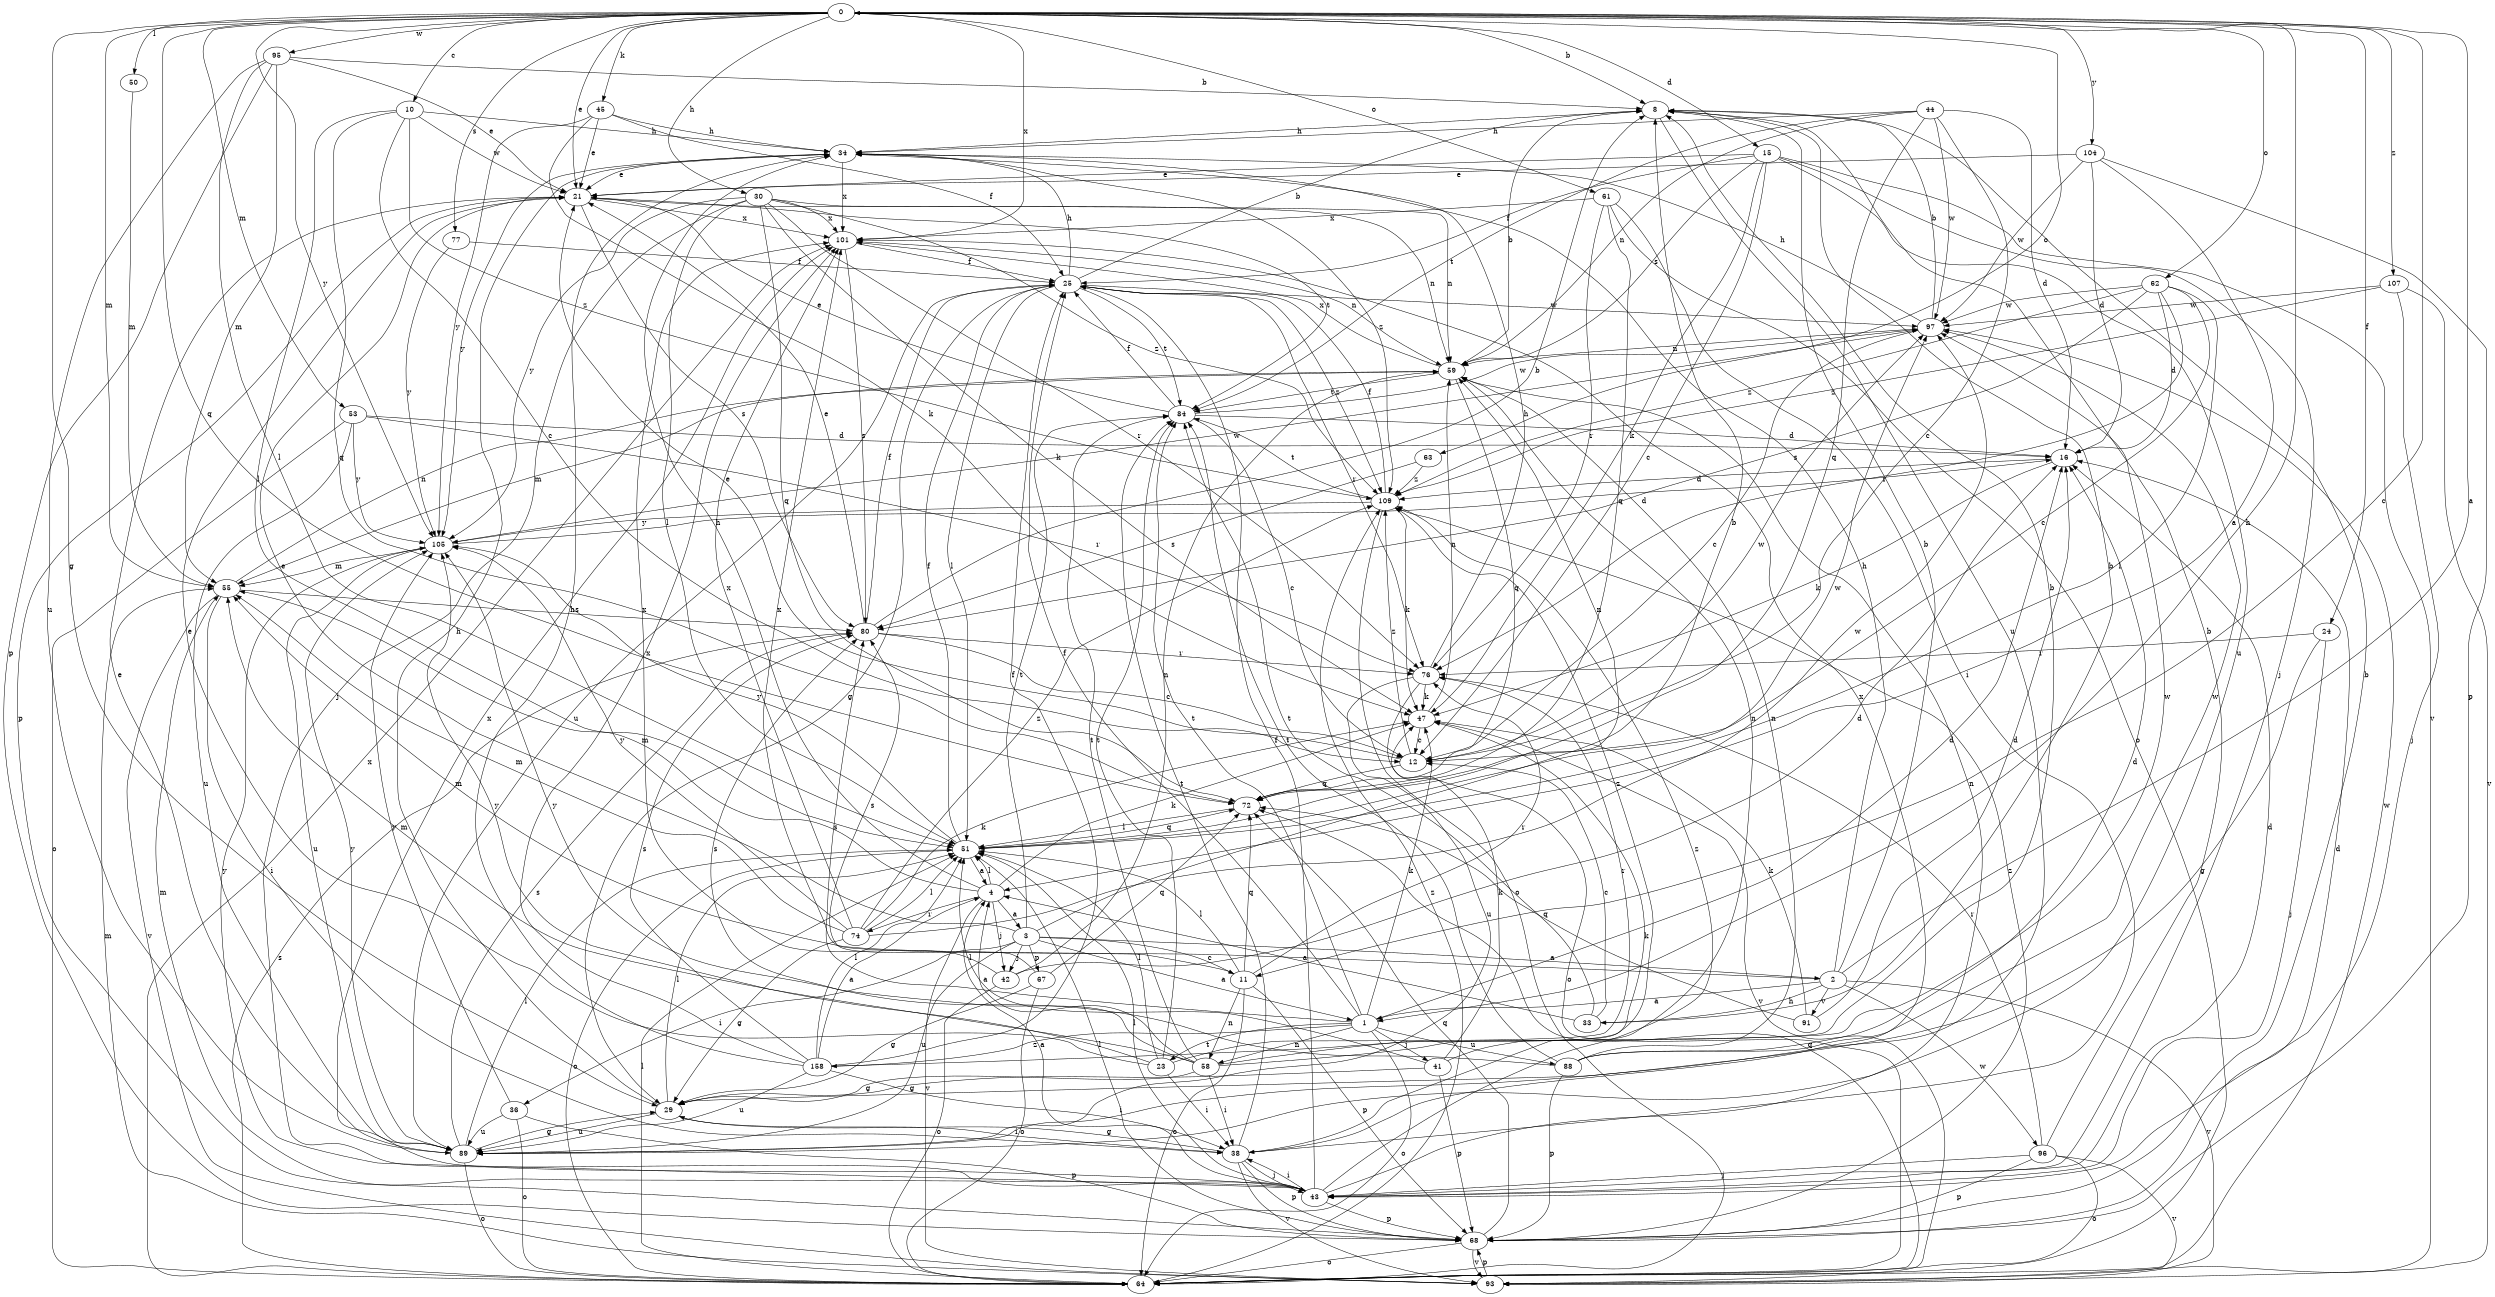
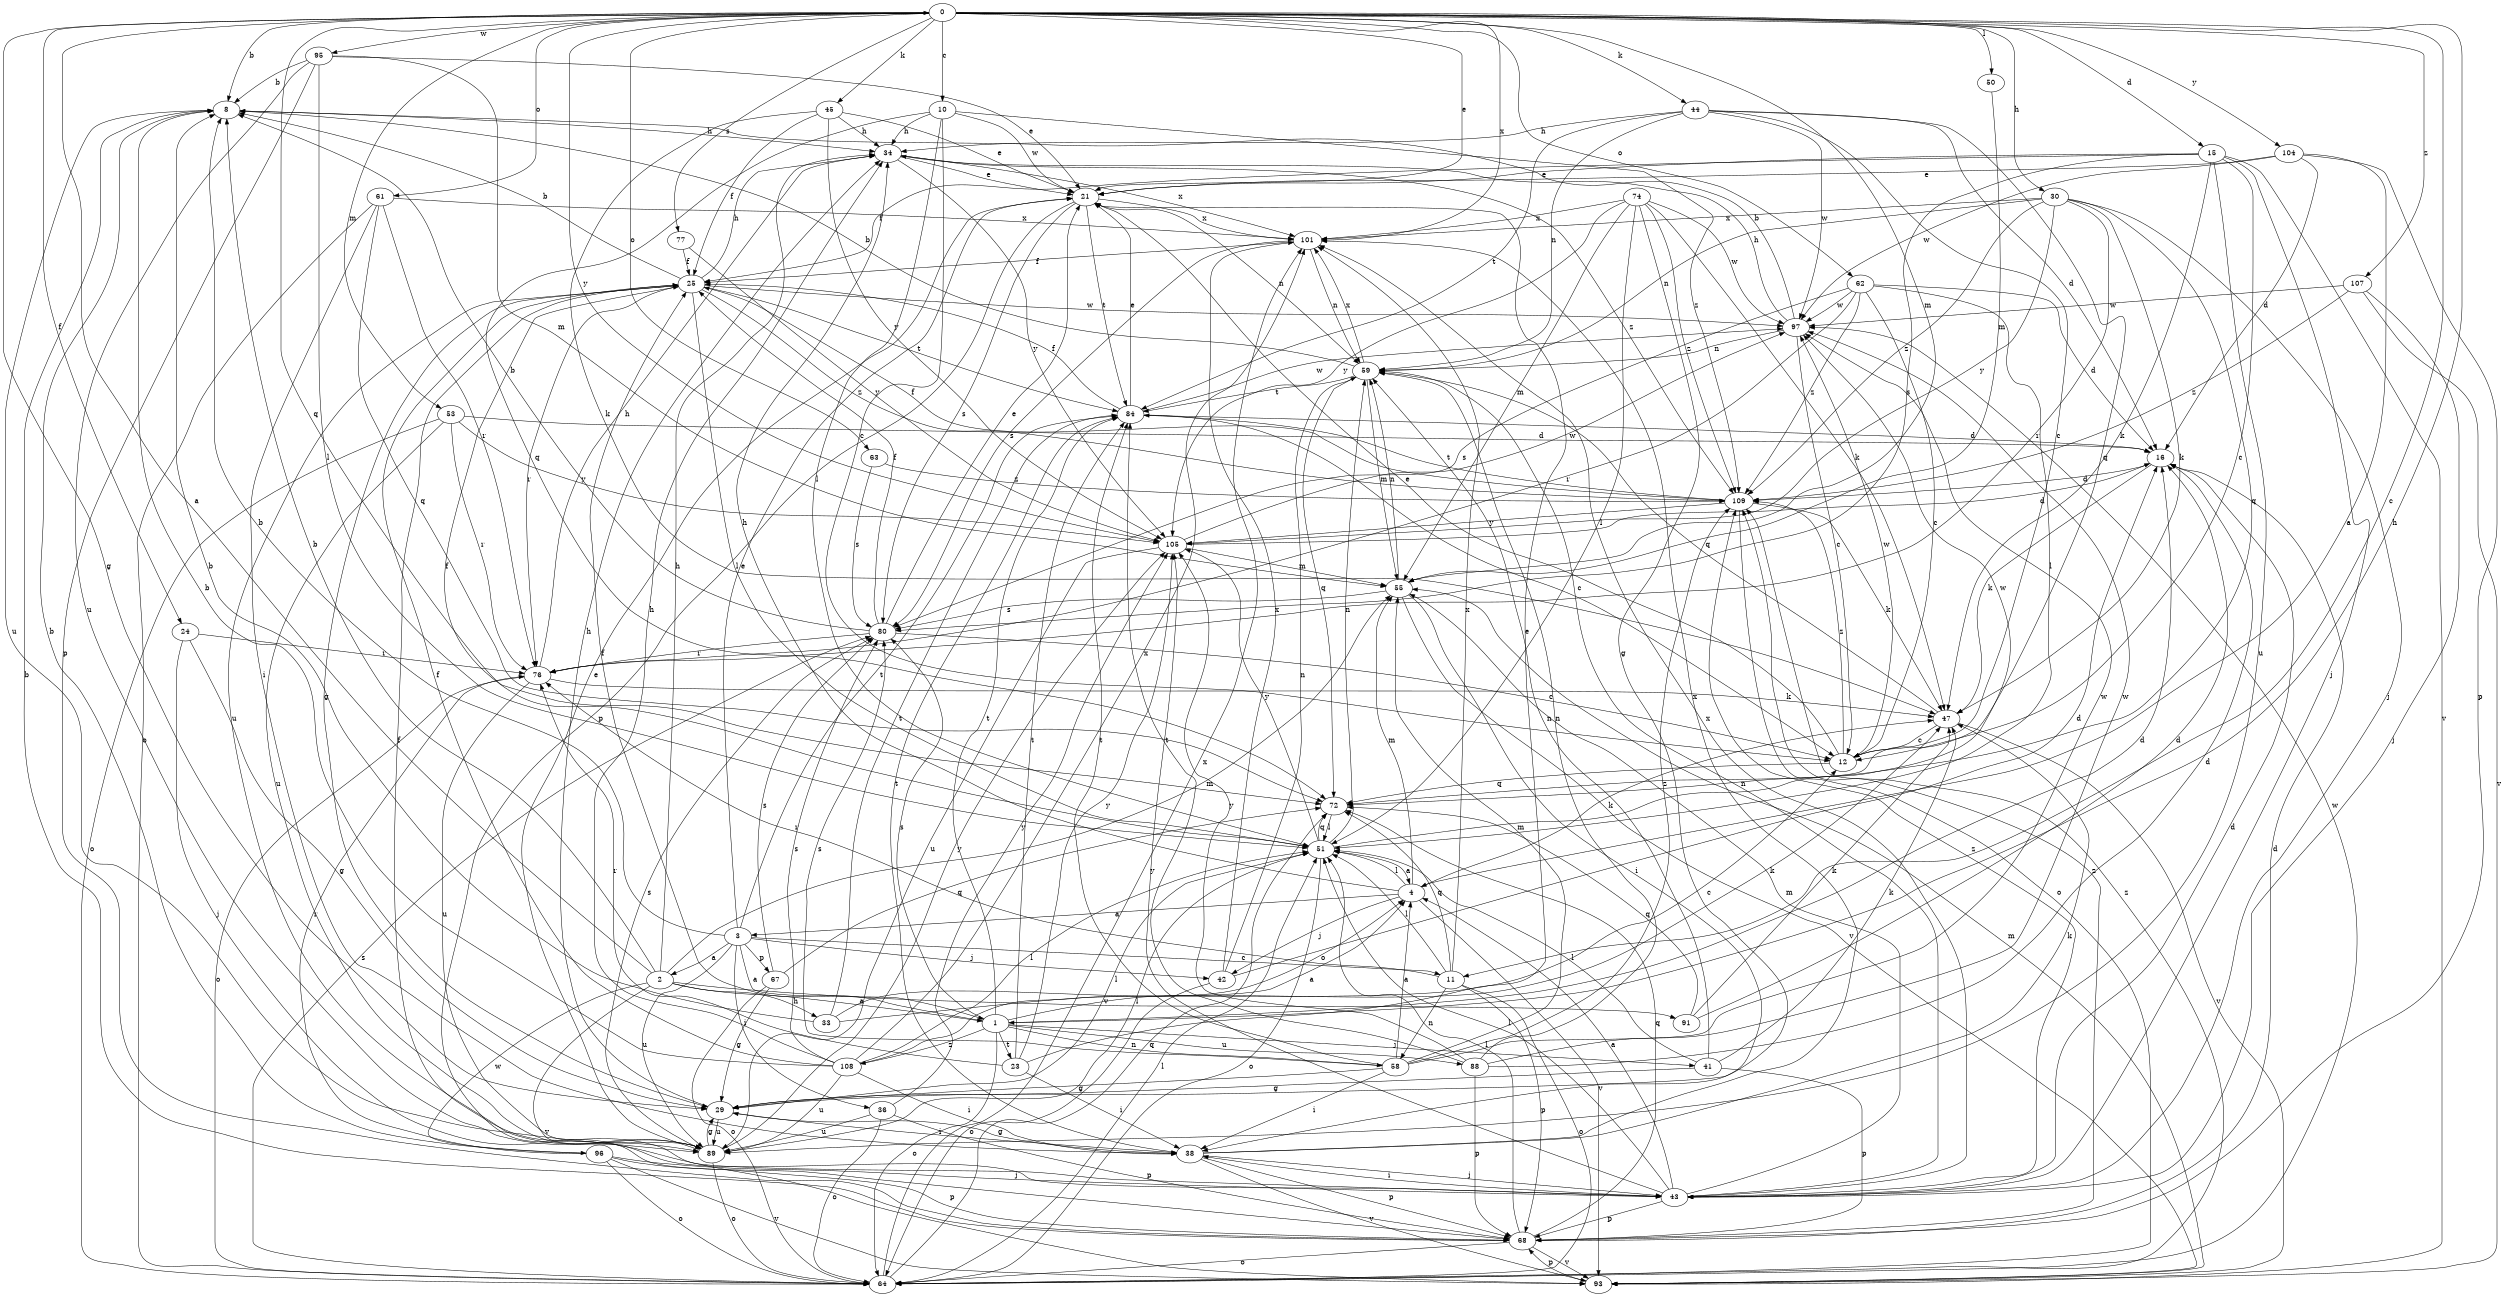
none -> (1327, 18)
(1634, 282) -> (1679, 563)
(1454, 545) -> (1708, 545)
(674, 553) -> none
(920, 914) -> none
(1117, 927) -> none
(1305, 958) -> (1323, 958)
(817, 1067) -> (847, 1067)
